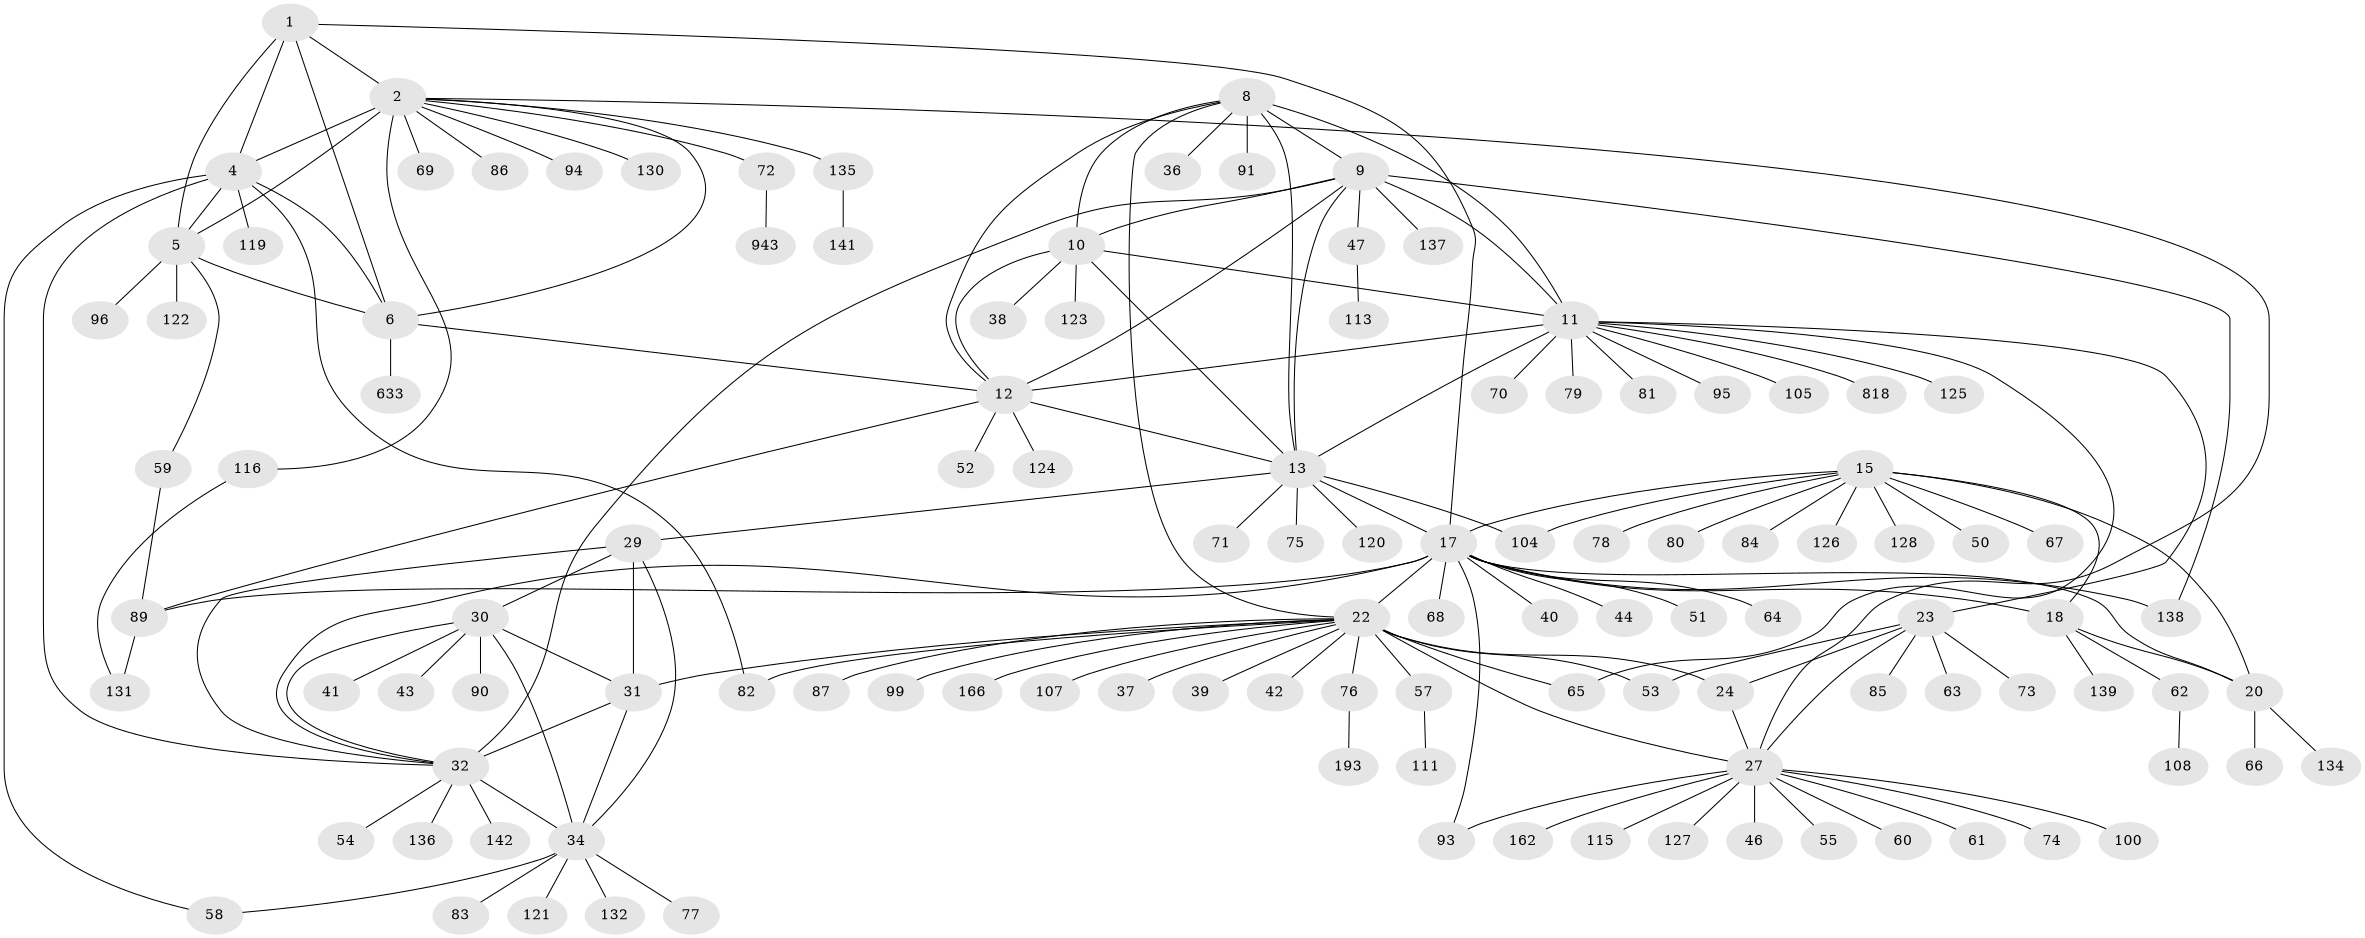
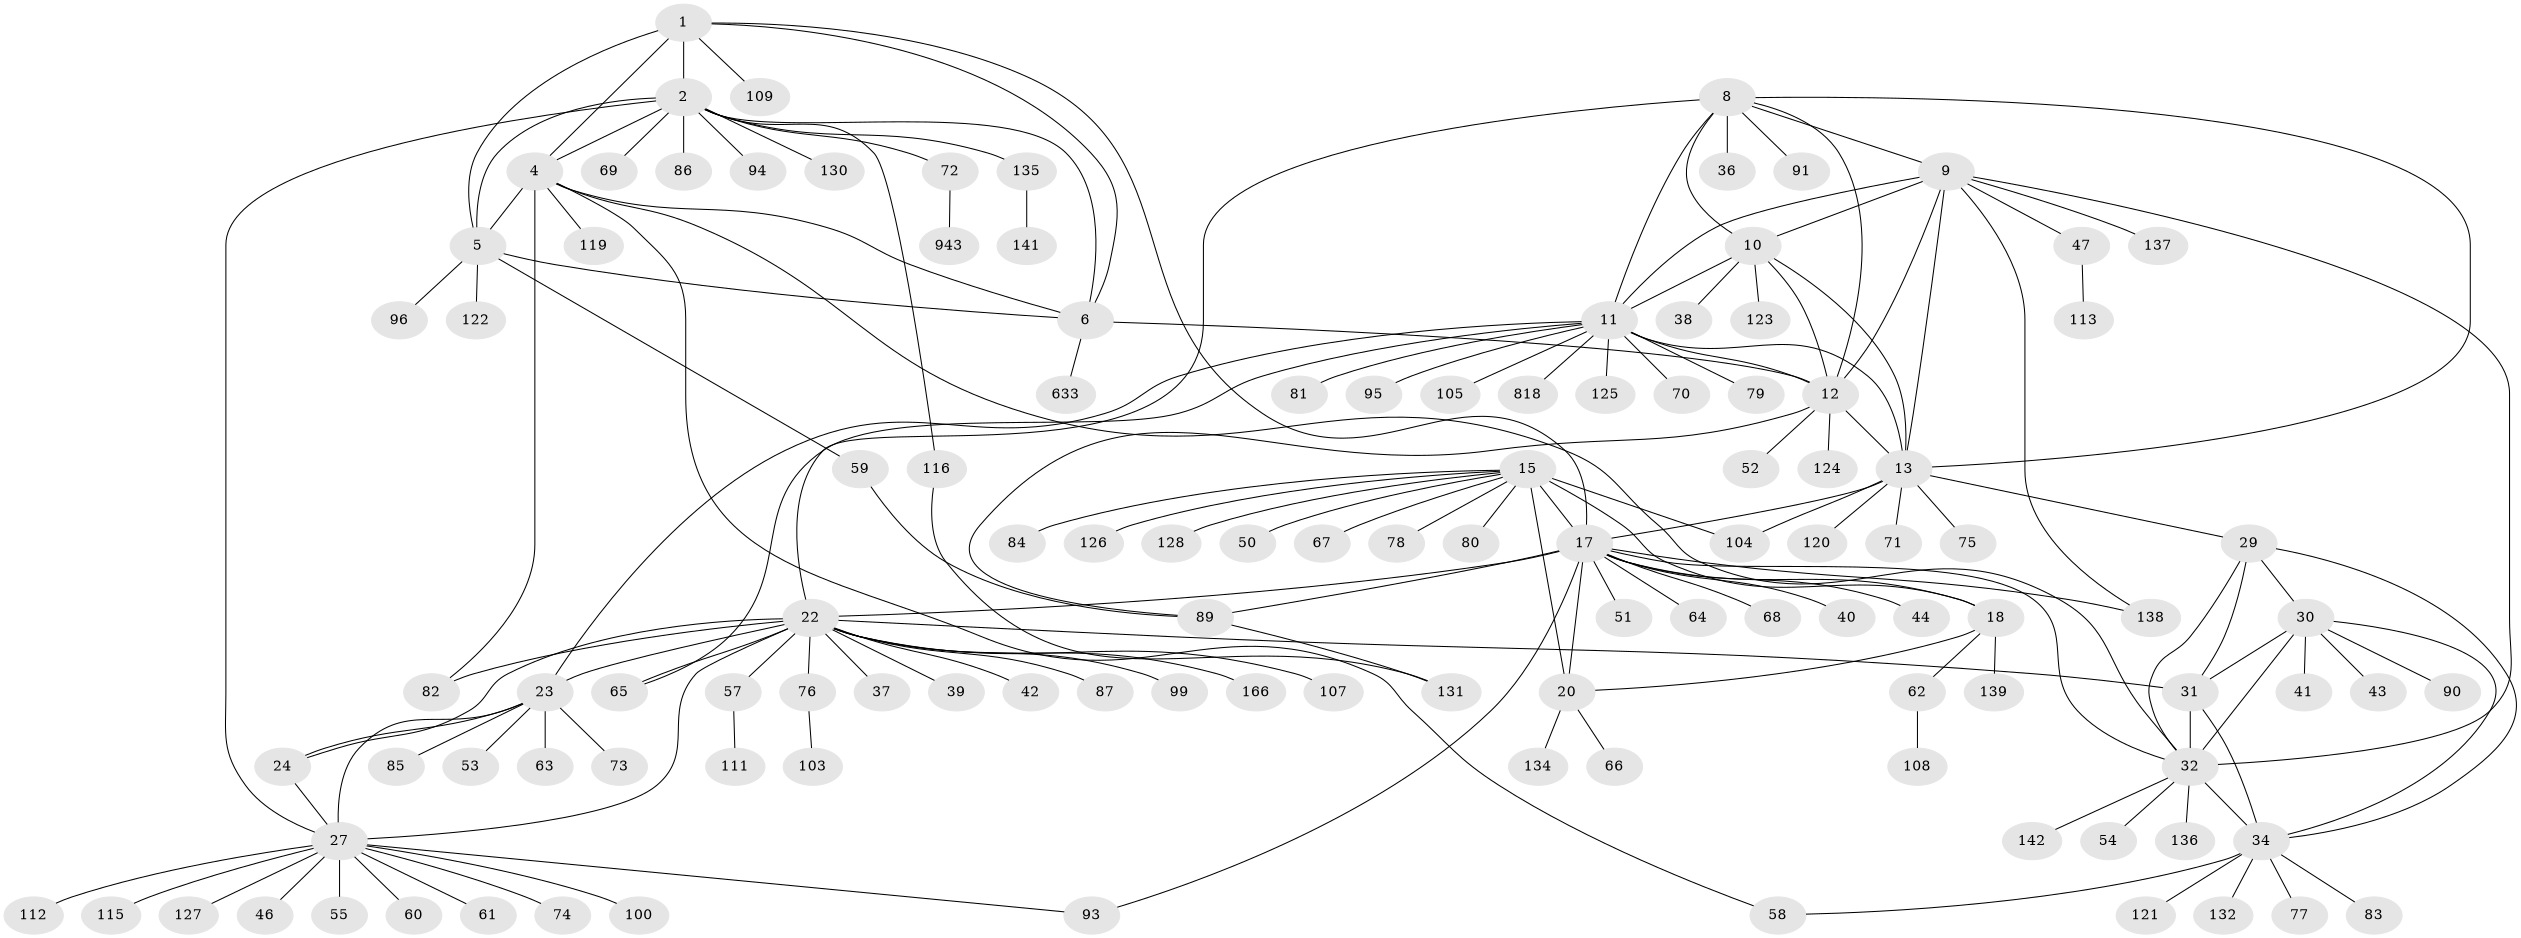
none -> (760, 97)
(1569, 663) -> (675, 649)
(1349, 767) -> (813, 767)
(1523, 841) -> (34, 916)
